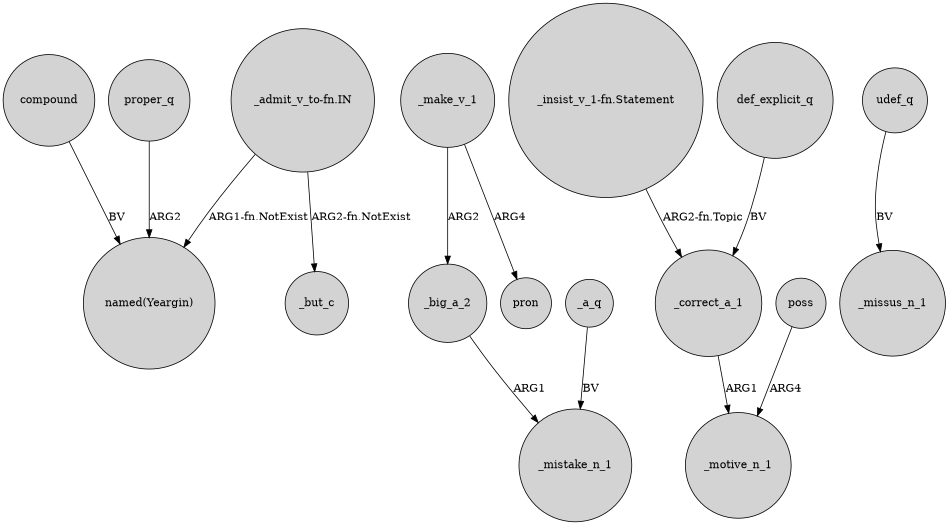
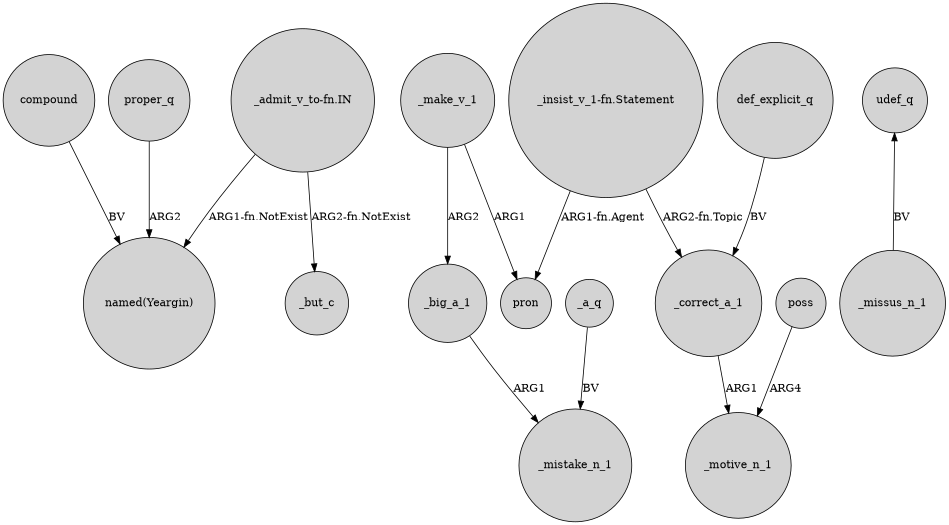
(876, 188) -> (894, 196)
(510, 218) -> (510, 218)
none -> (554, 232)
(448, 303) -> (448, 303)
